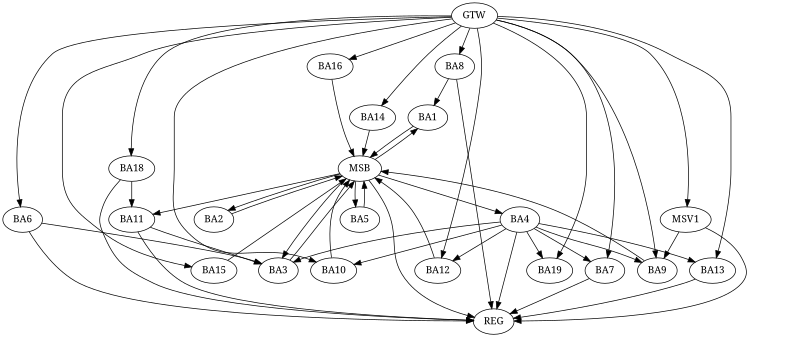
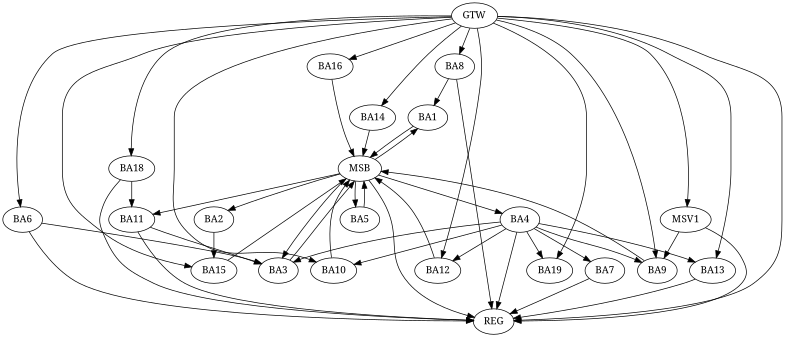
(603, 107) -> (782, 164)
(283, 195) -> (214, 242)
